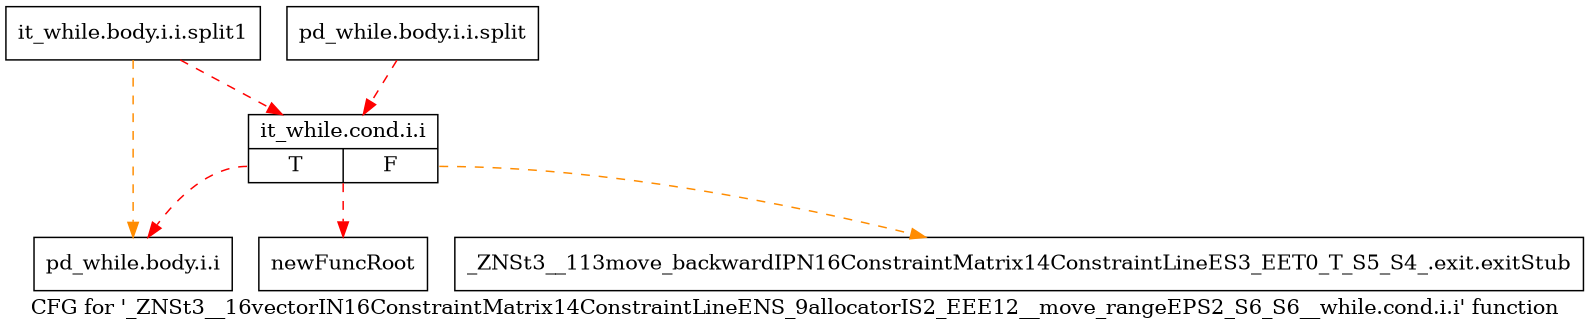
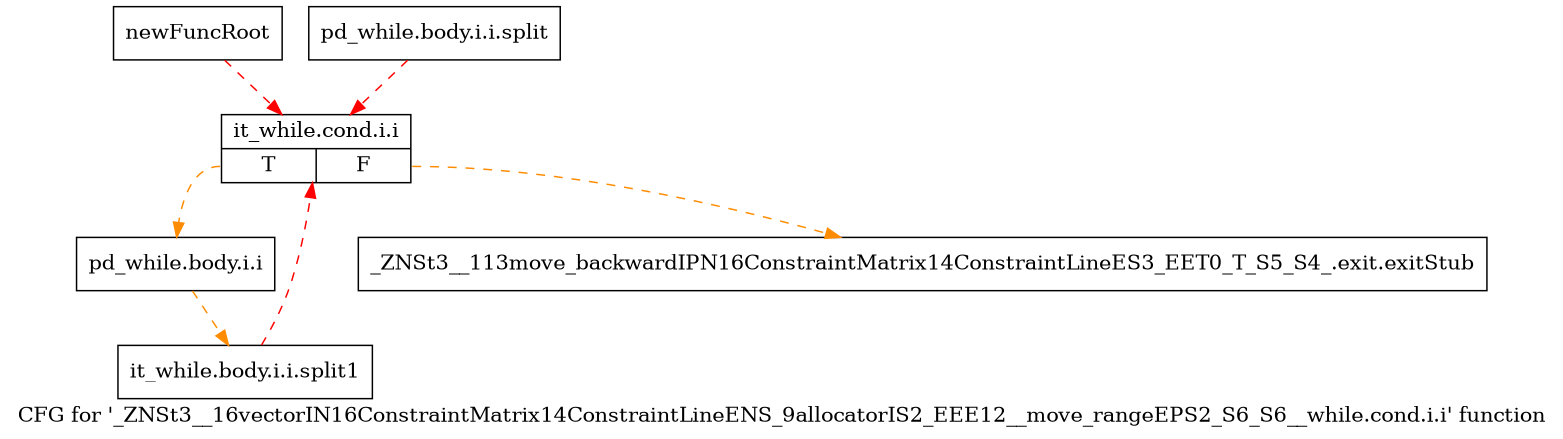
(133, 141) -> (206, 312)
(196, 185) -> (190, 187)
(343, 202) -> (248, 82)
